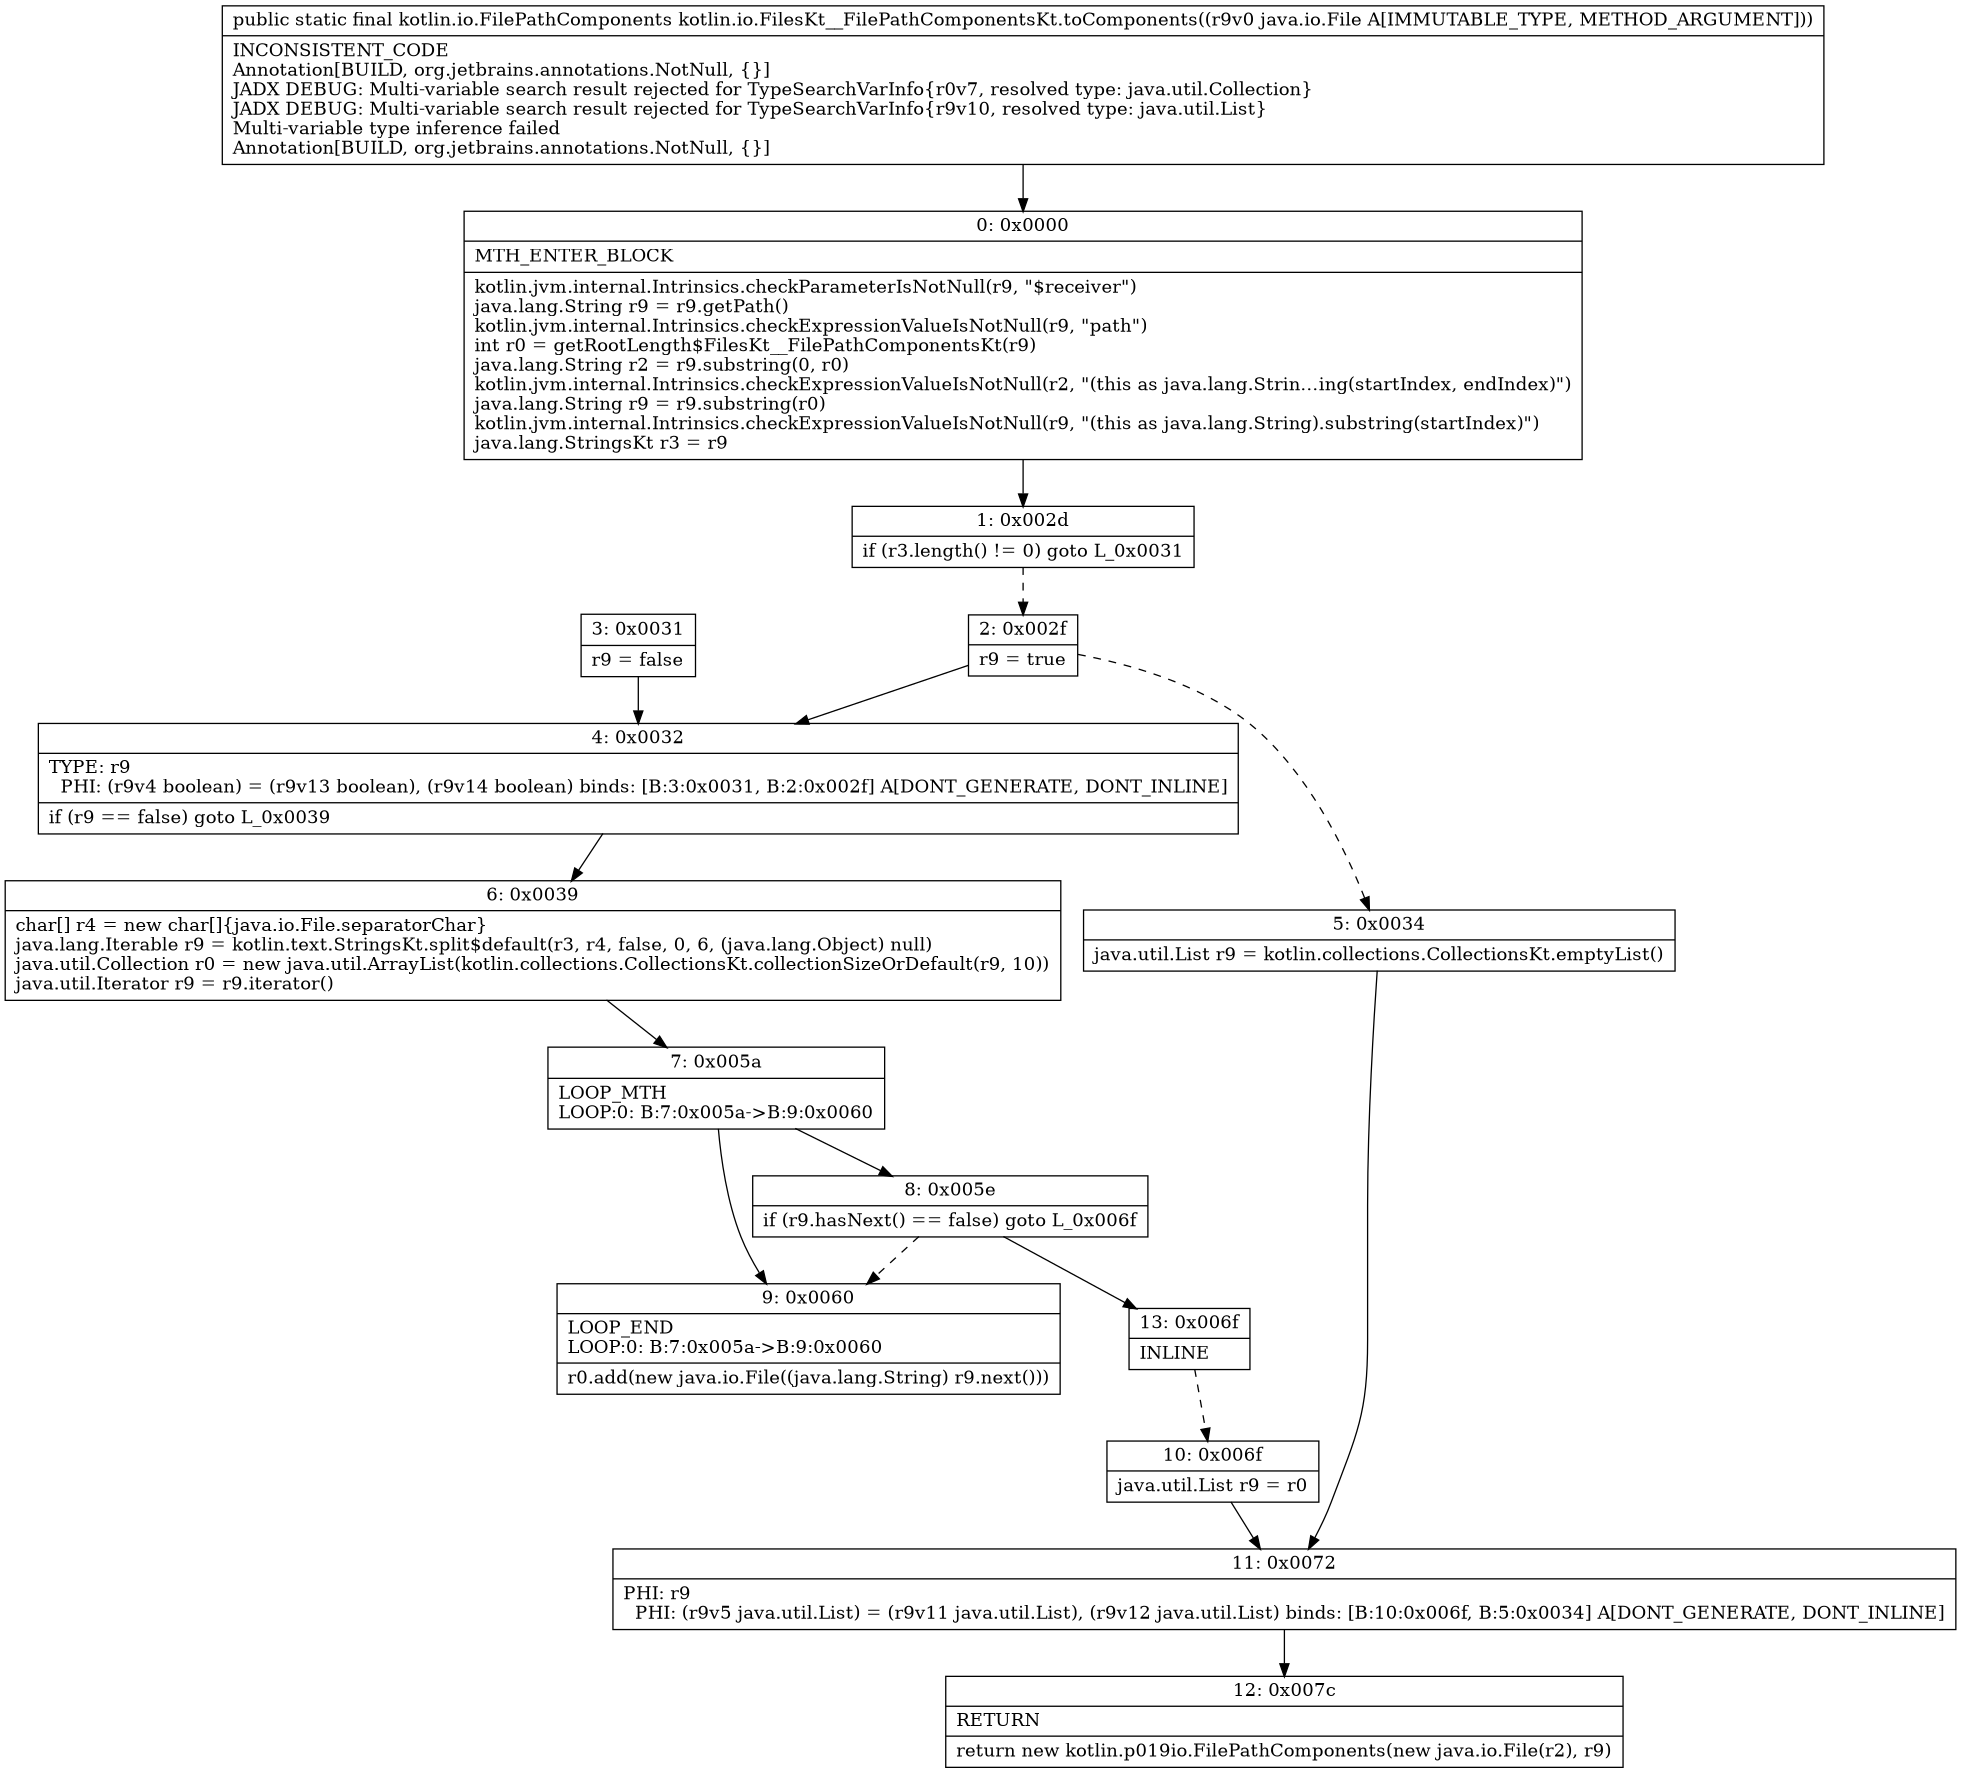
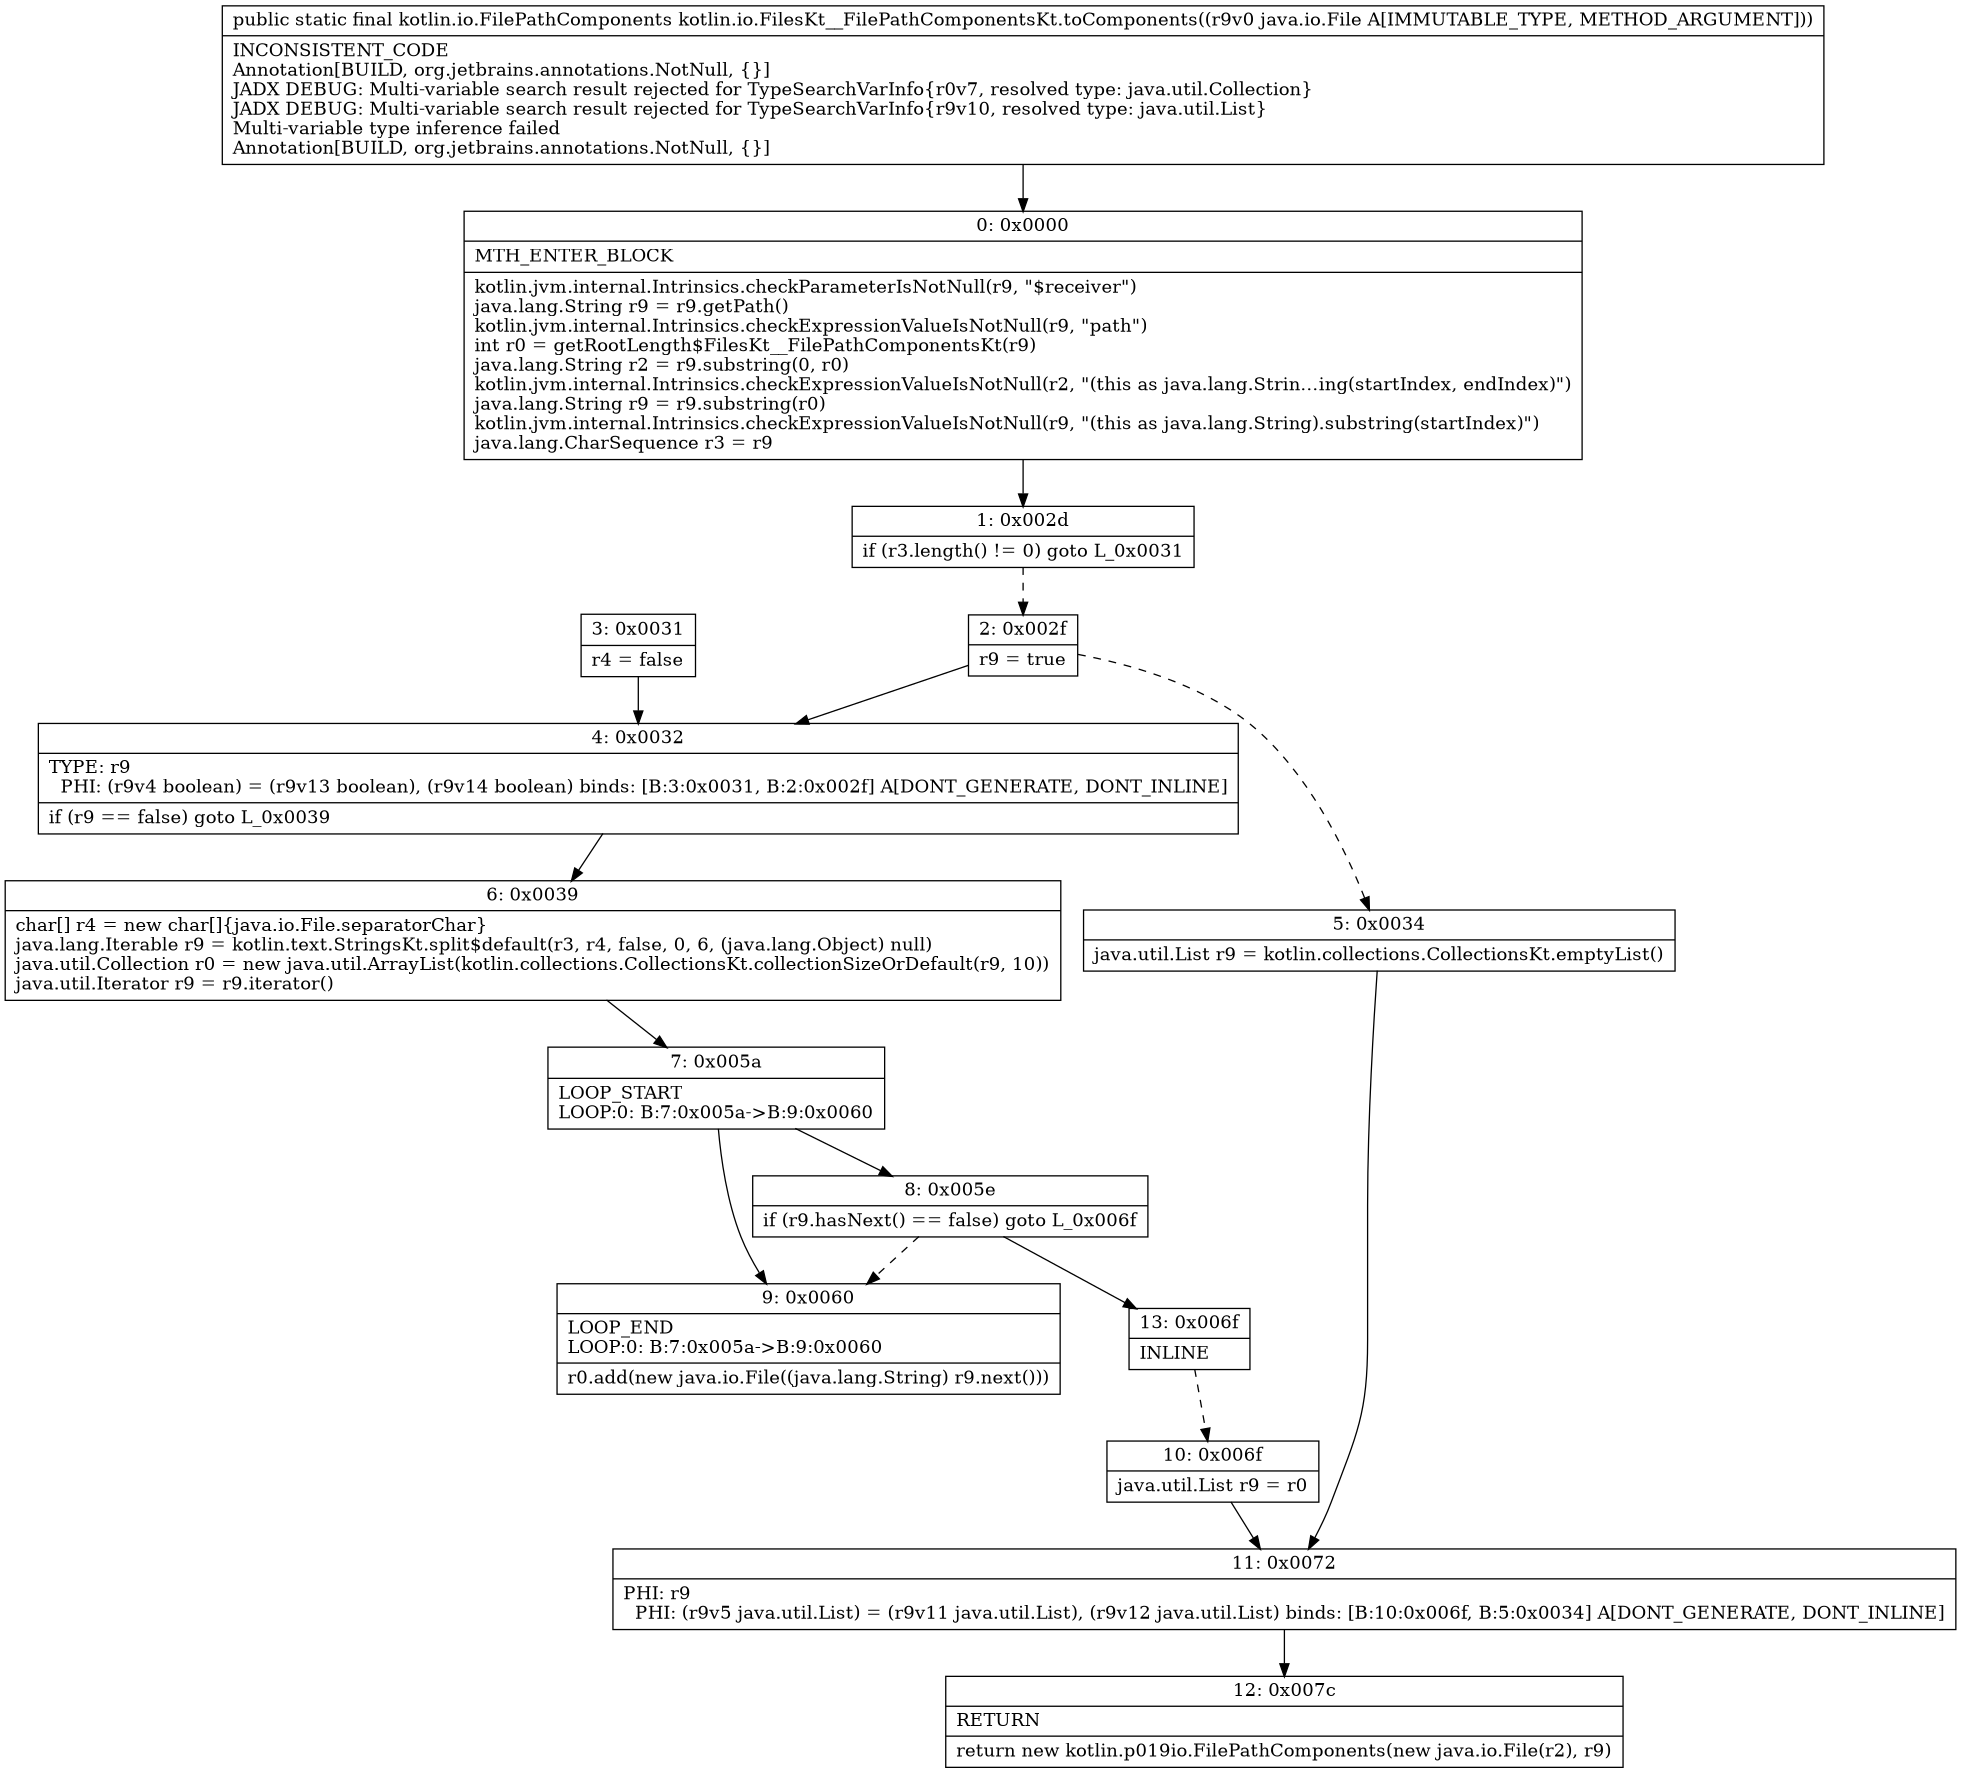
(602, 443) -> (624, 443)
(638, 660) -> (638, 660)
(613, 1093) -> (621, 1093)
